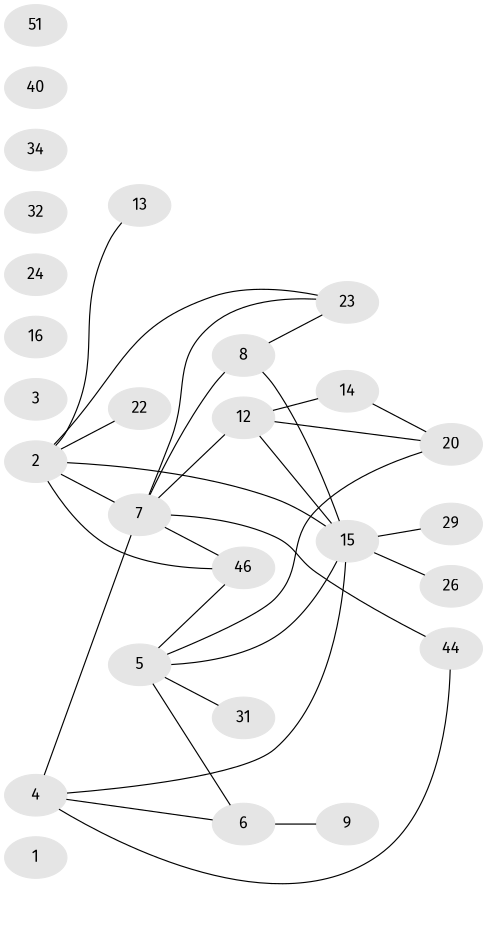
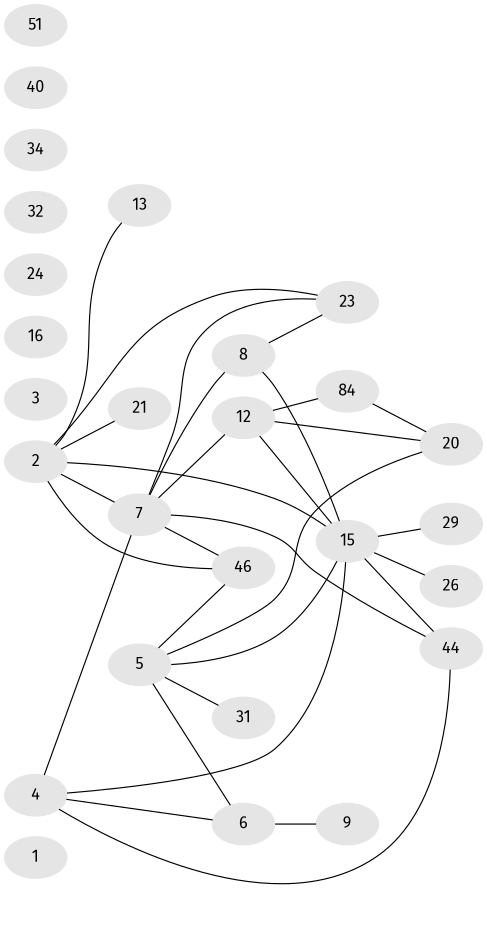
(347, 391) -> (347, 391)
(140, 409) -> (140, 409)
none -> (399, 595)
